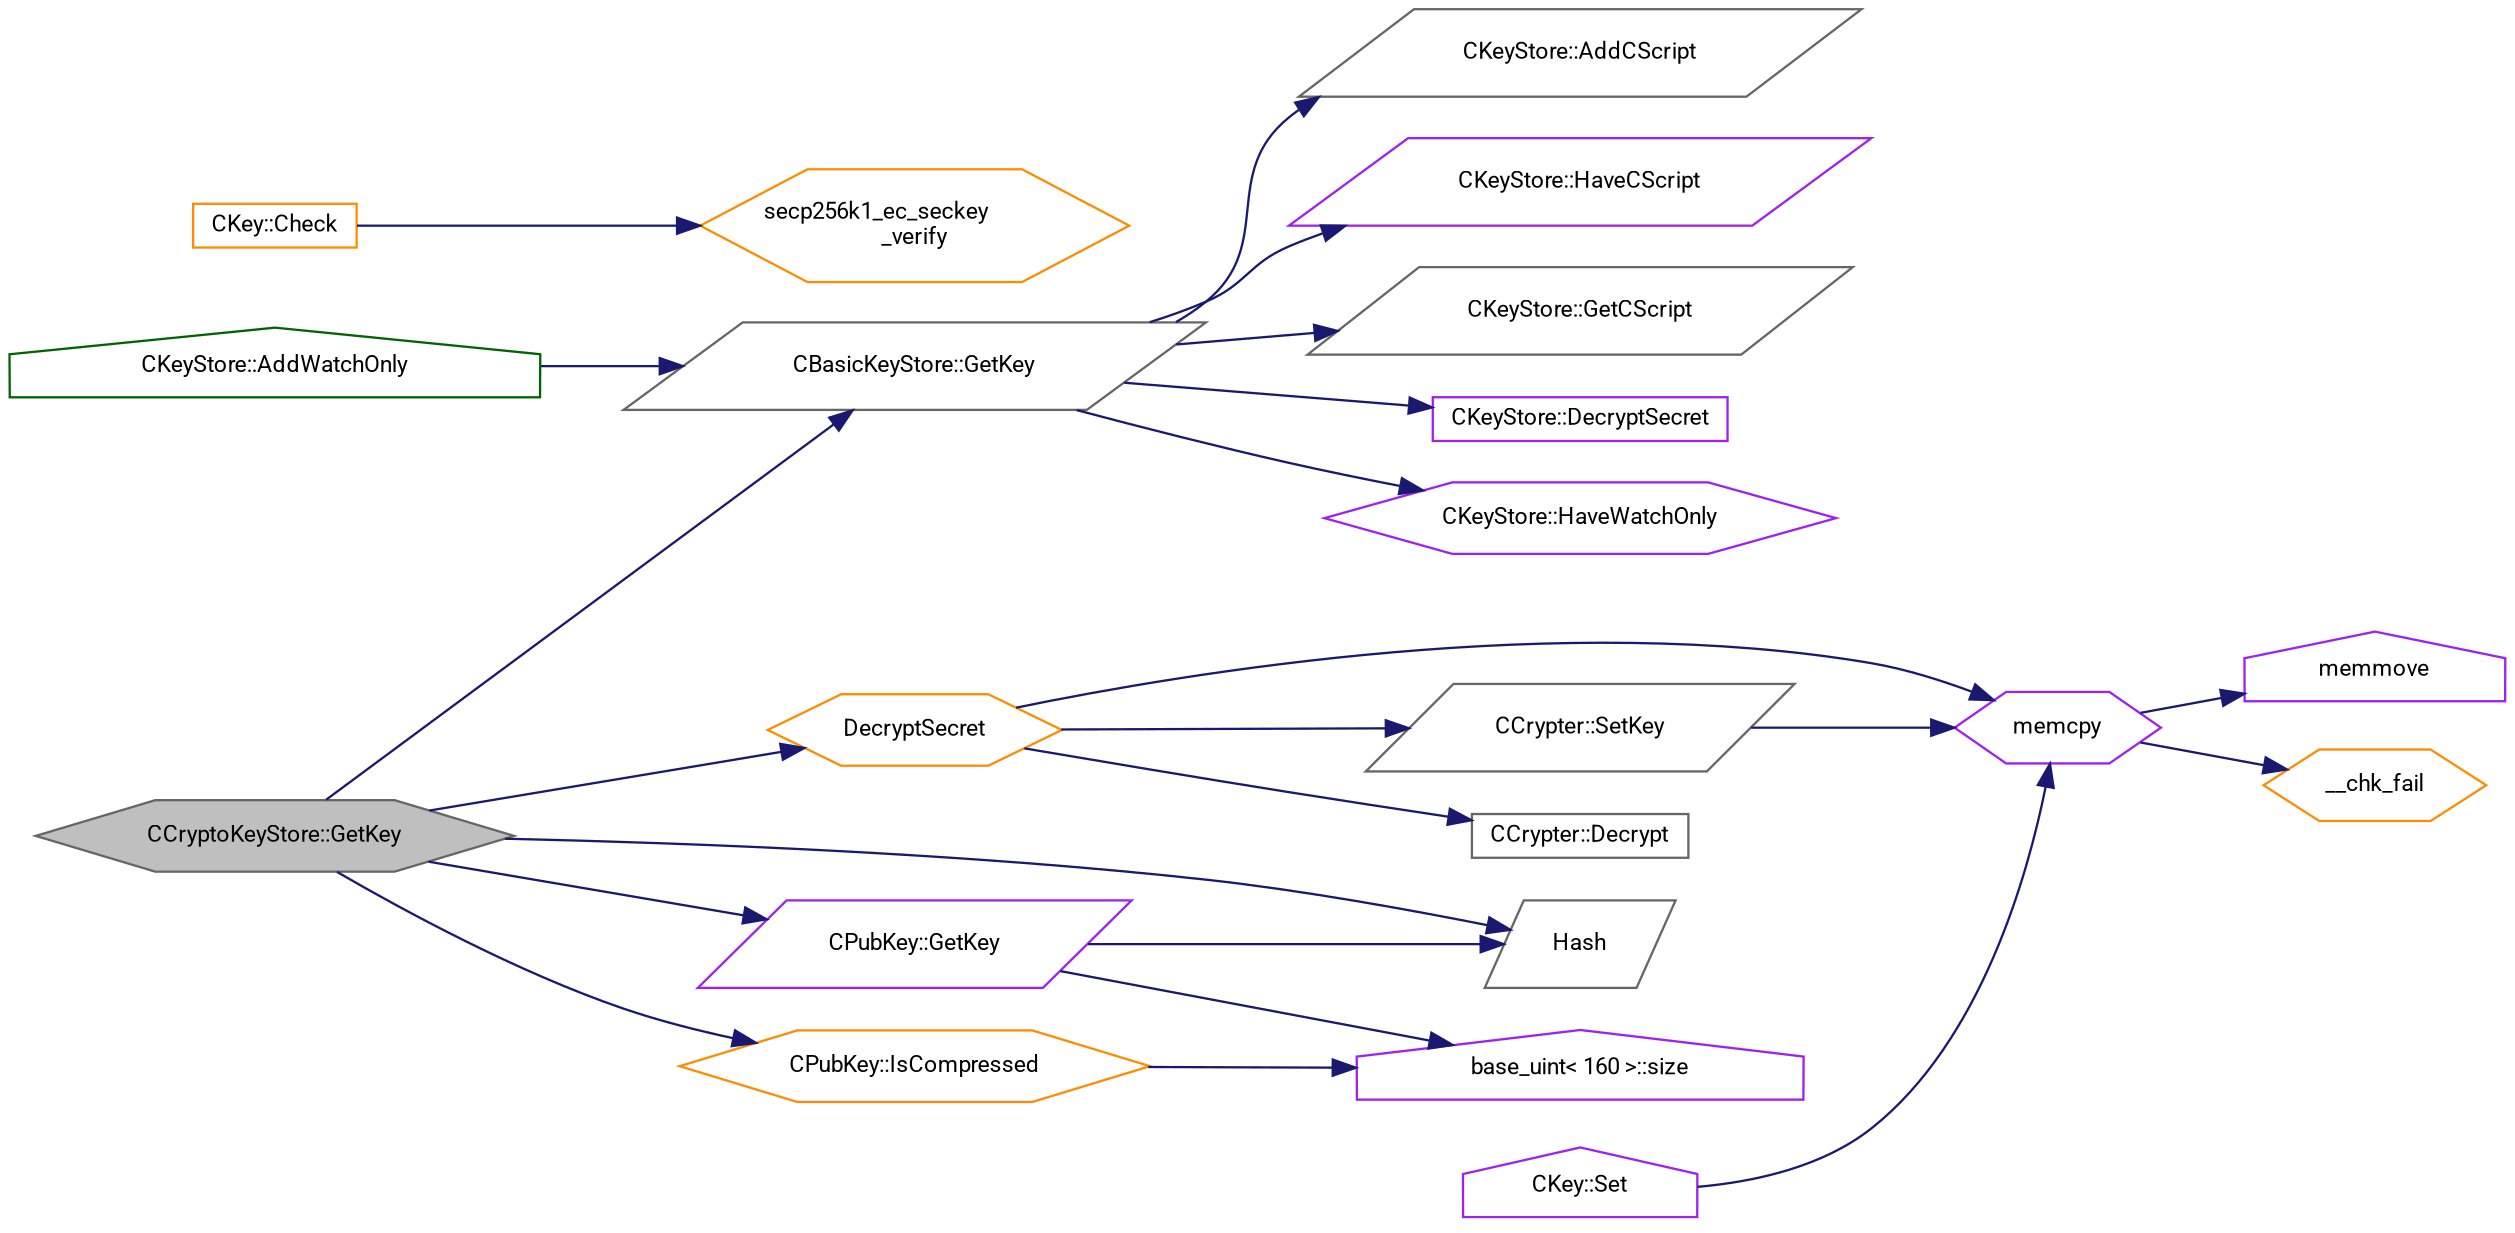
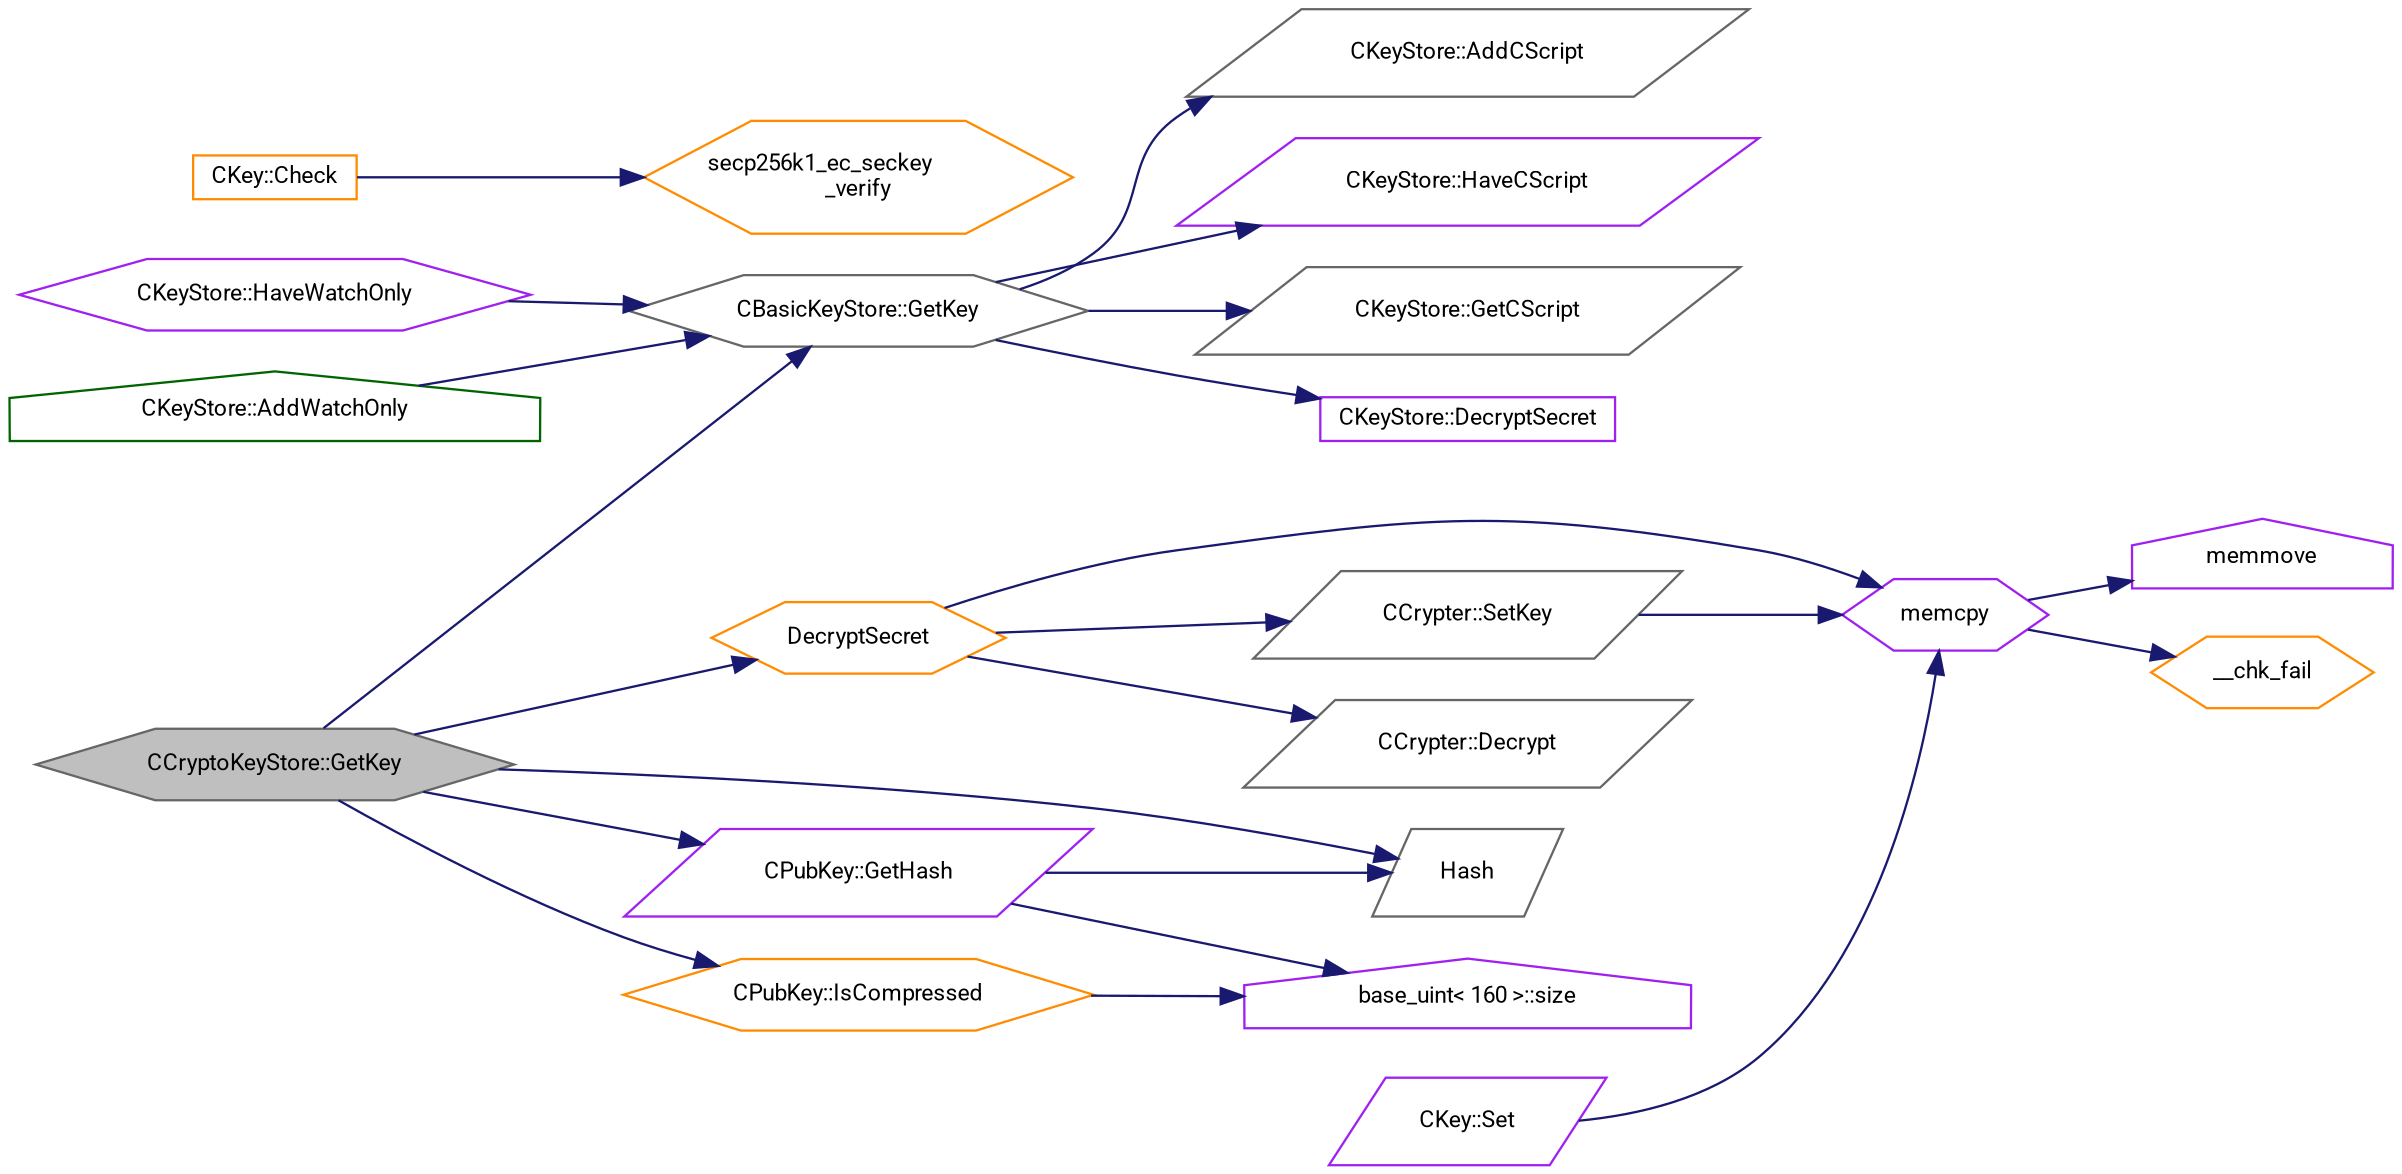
(915, 366) -> (858, 311)
(1238, 451) -> (566, 303)
(1580, 836) -> (1468, 744)
(915, 944) -> (858, 873)
(1580, 1186) -> (1468, 1121)
